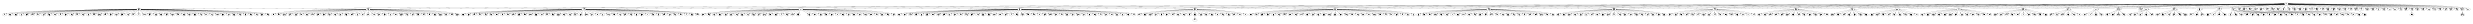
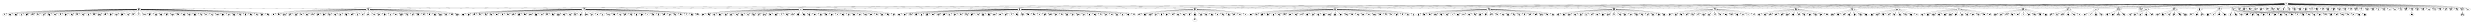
none -> (804, 15)
